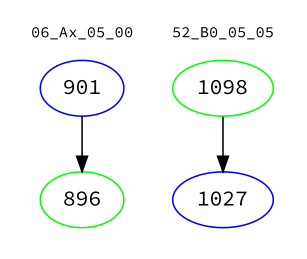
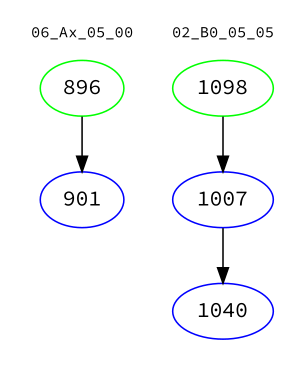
(224, 33) -> (224, 33)
(82, 136) -> (82, 136)
(223, 200) -> (223, 200)
none -> (223, 311)
